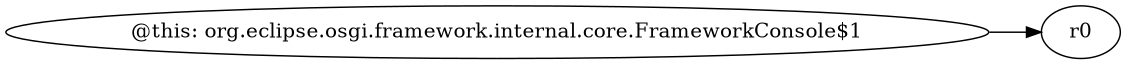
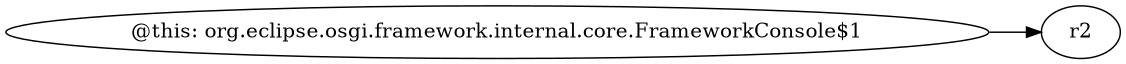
(1081, 32) -> (1081, 32)
